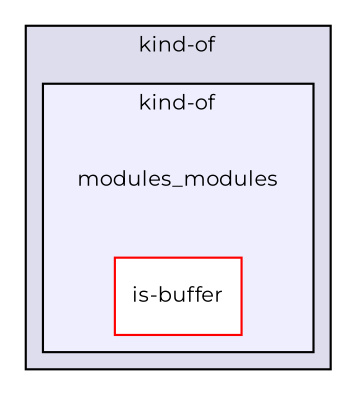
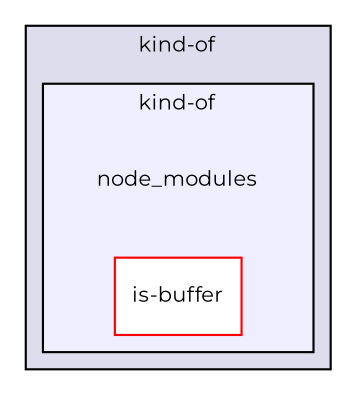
(178, 180) -> (178, 180)
